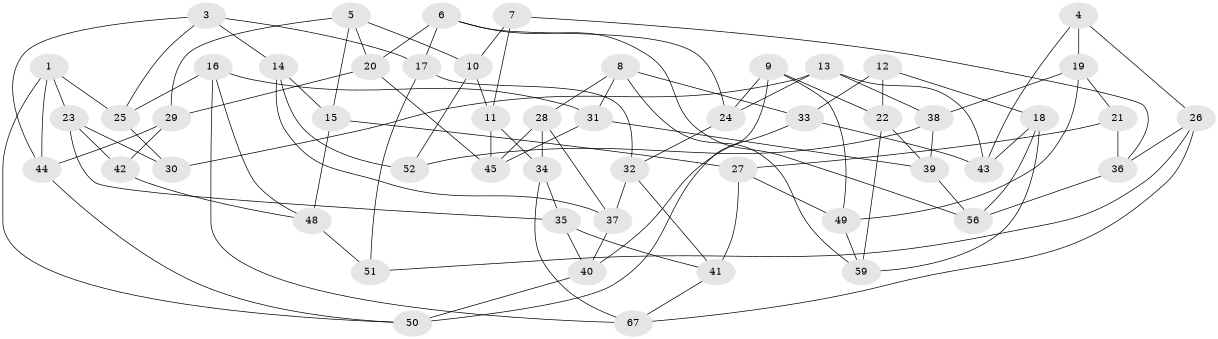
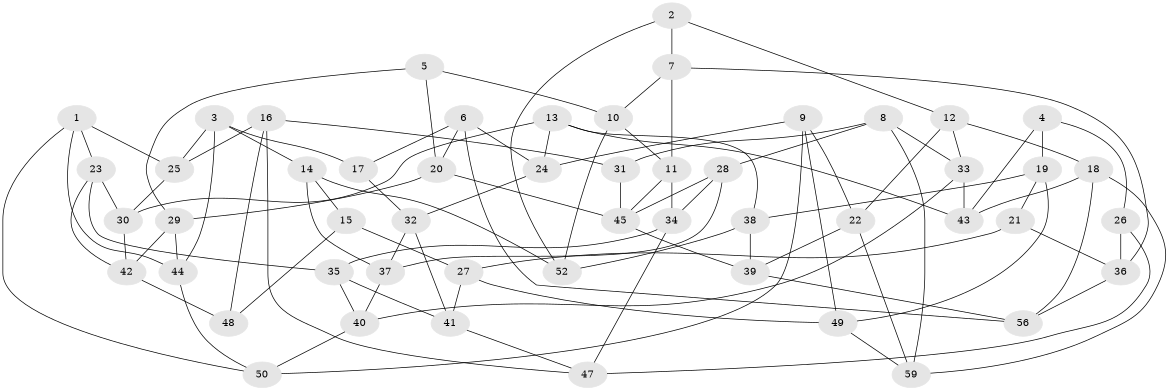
none -> (672, 16)
(341, 67) -> none
(762, 144) -> (684, 248)
none -> (125, 247)
(370, 272) -> none
(633, 323) -> (588, 375)
